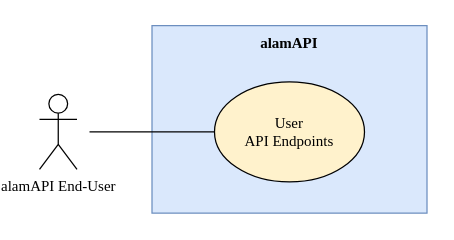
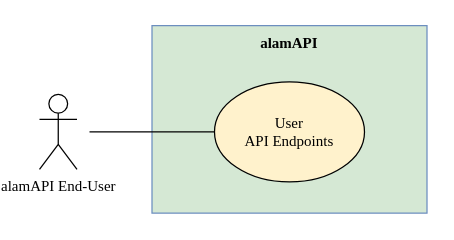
(289, 43) -> (289, 43)
